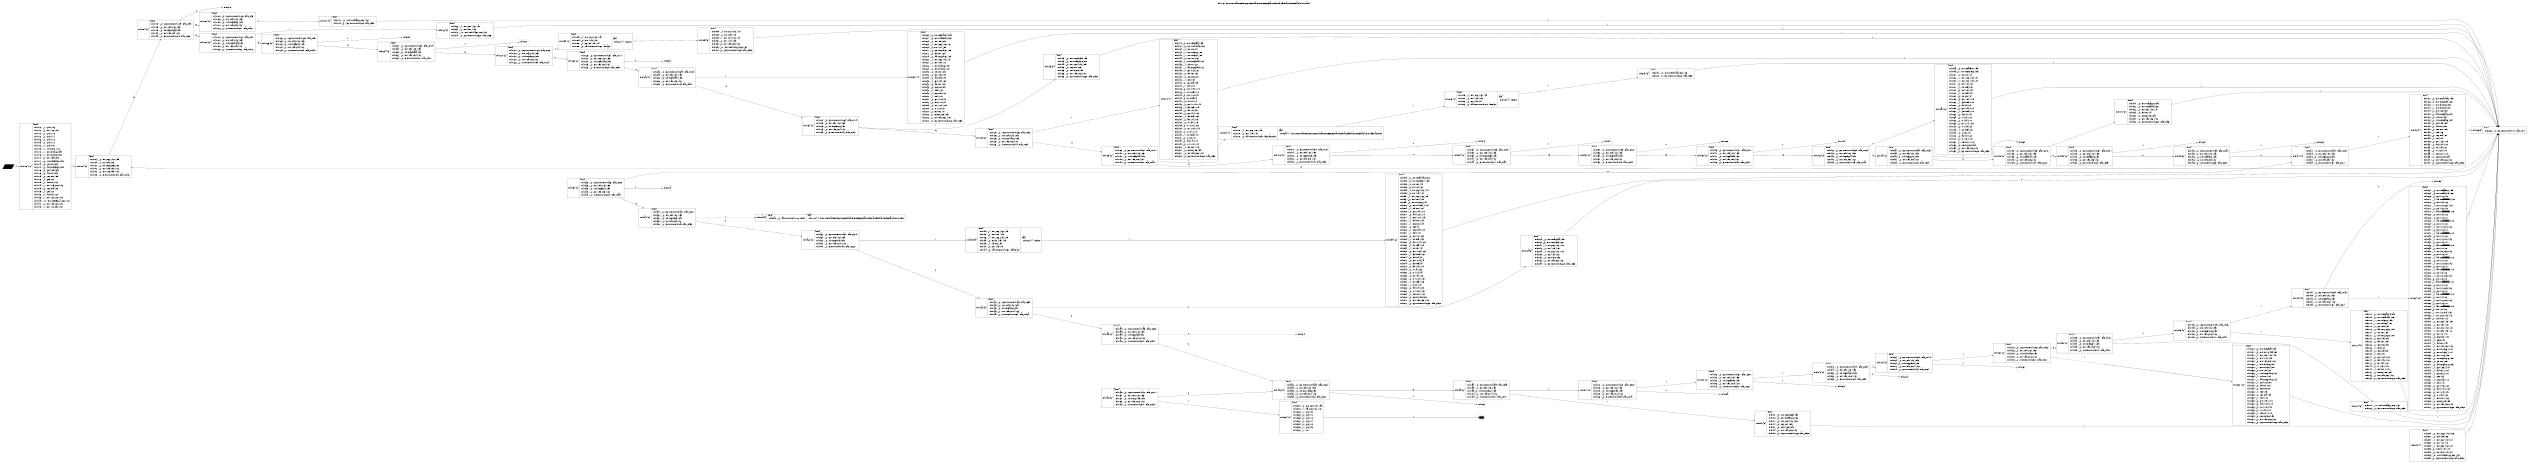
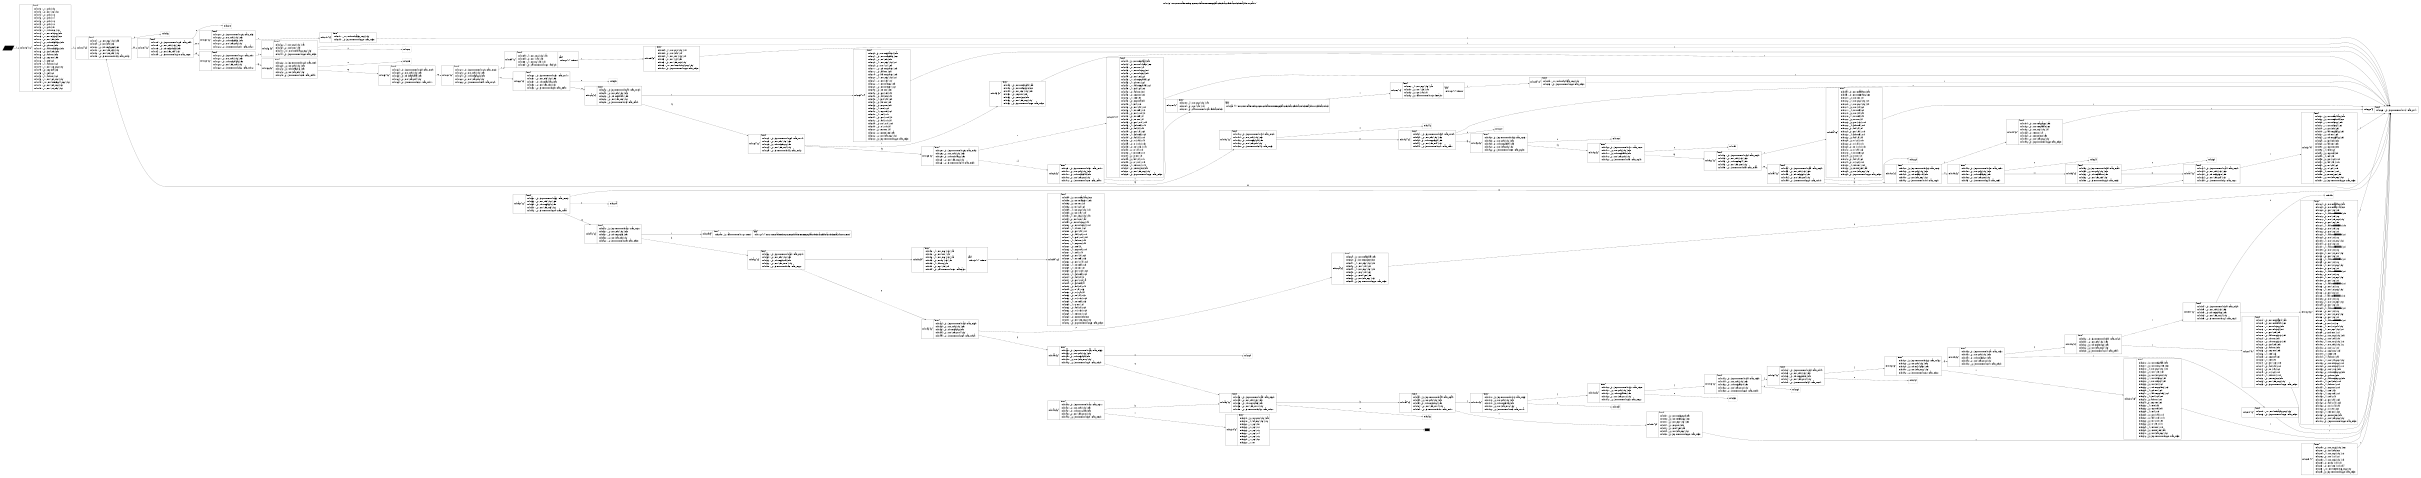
none -> (165, 34)
(477, 46) -> (360, 49)
(1976, 176) -> (1920, 86)
